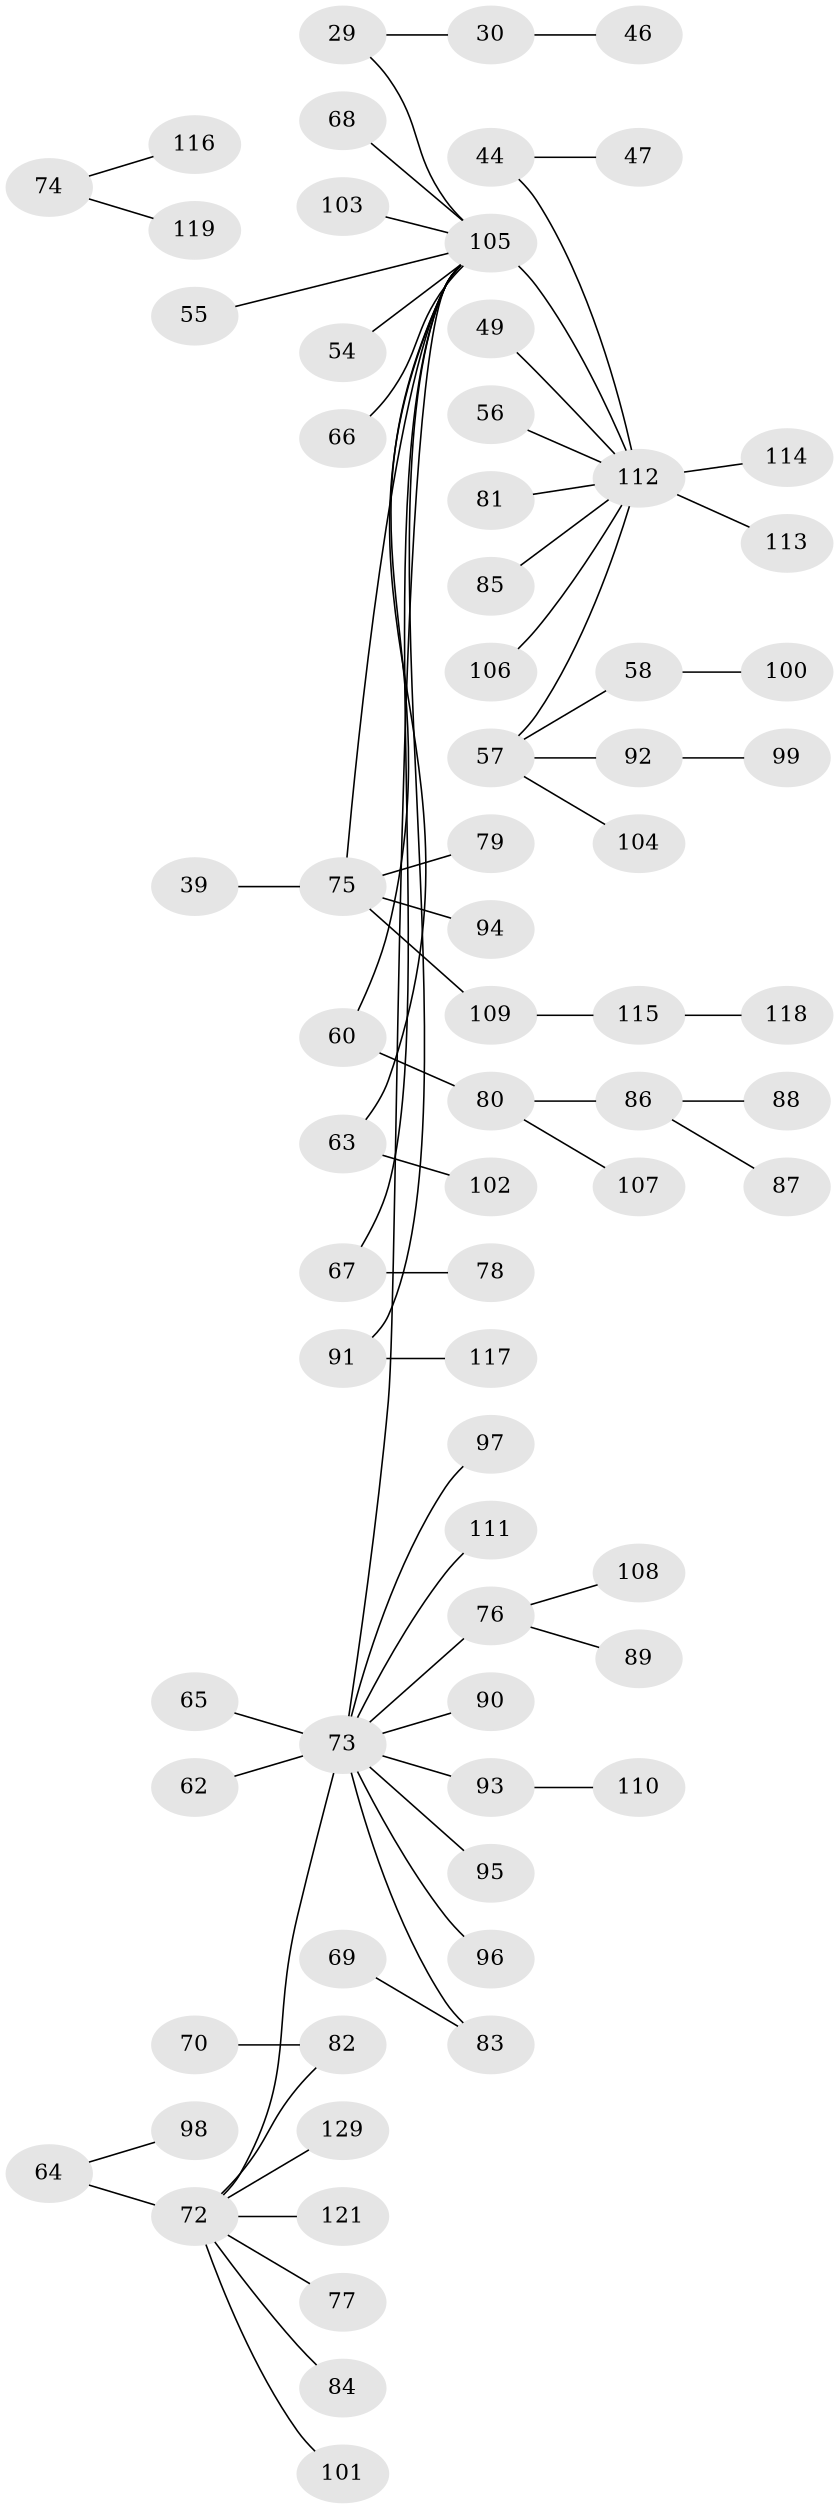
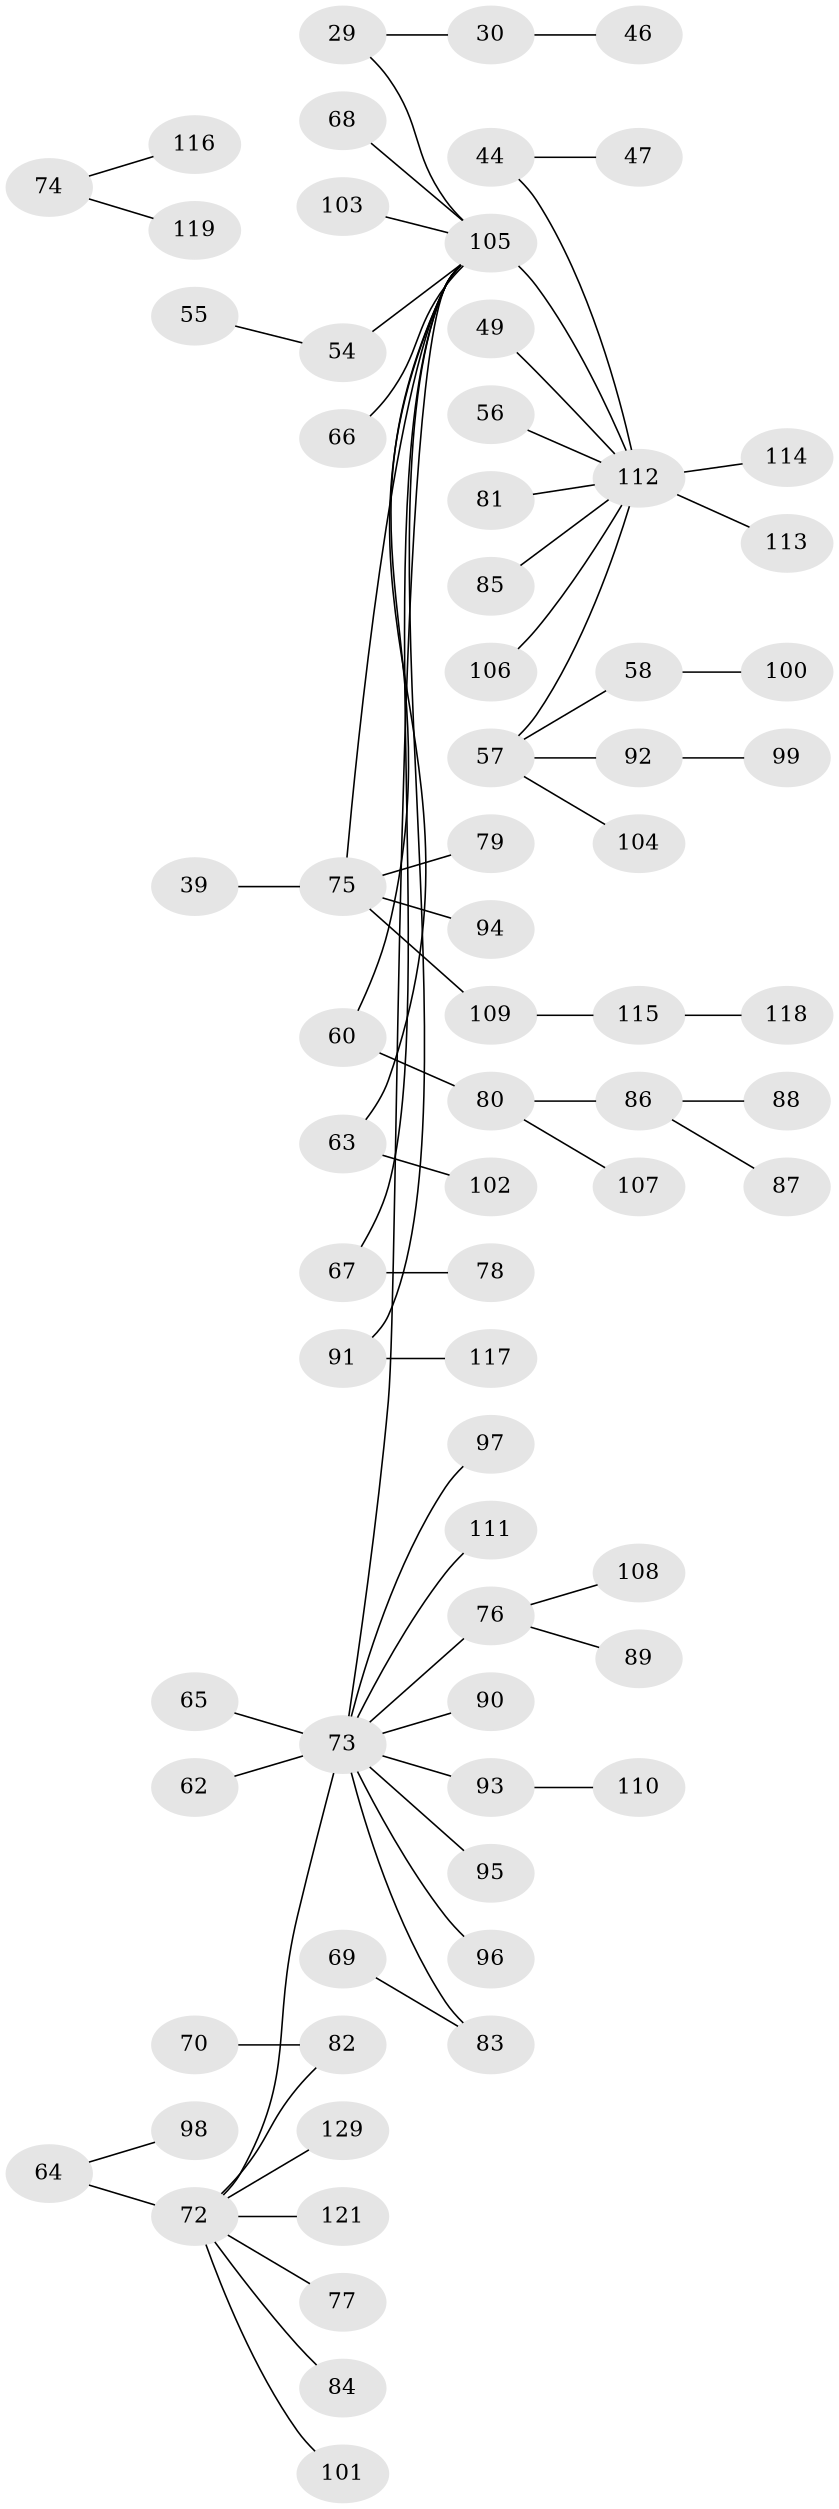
(342, 280) -> (269, 334)
